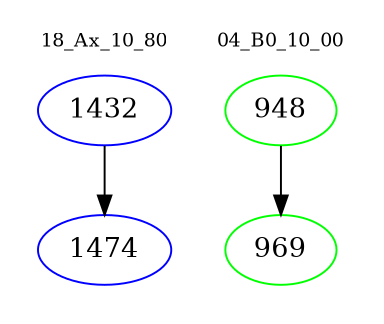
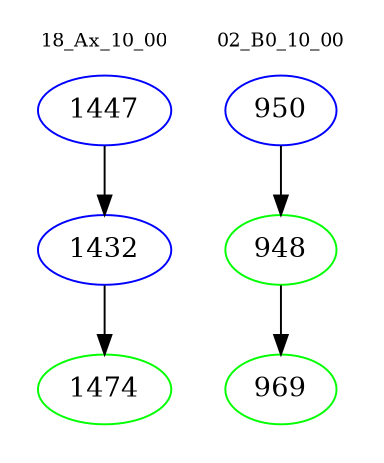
(105, 42) -> (105, 42)
(281, 42) -> (281, 42)
none -> (105, 110)
none -> (281, 110)
(105, 250) -> (105, 389)
